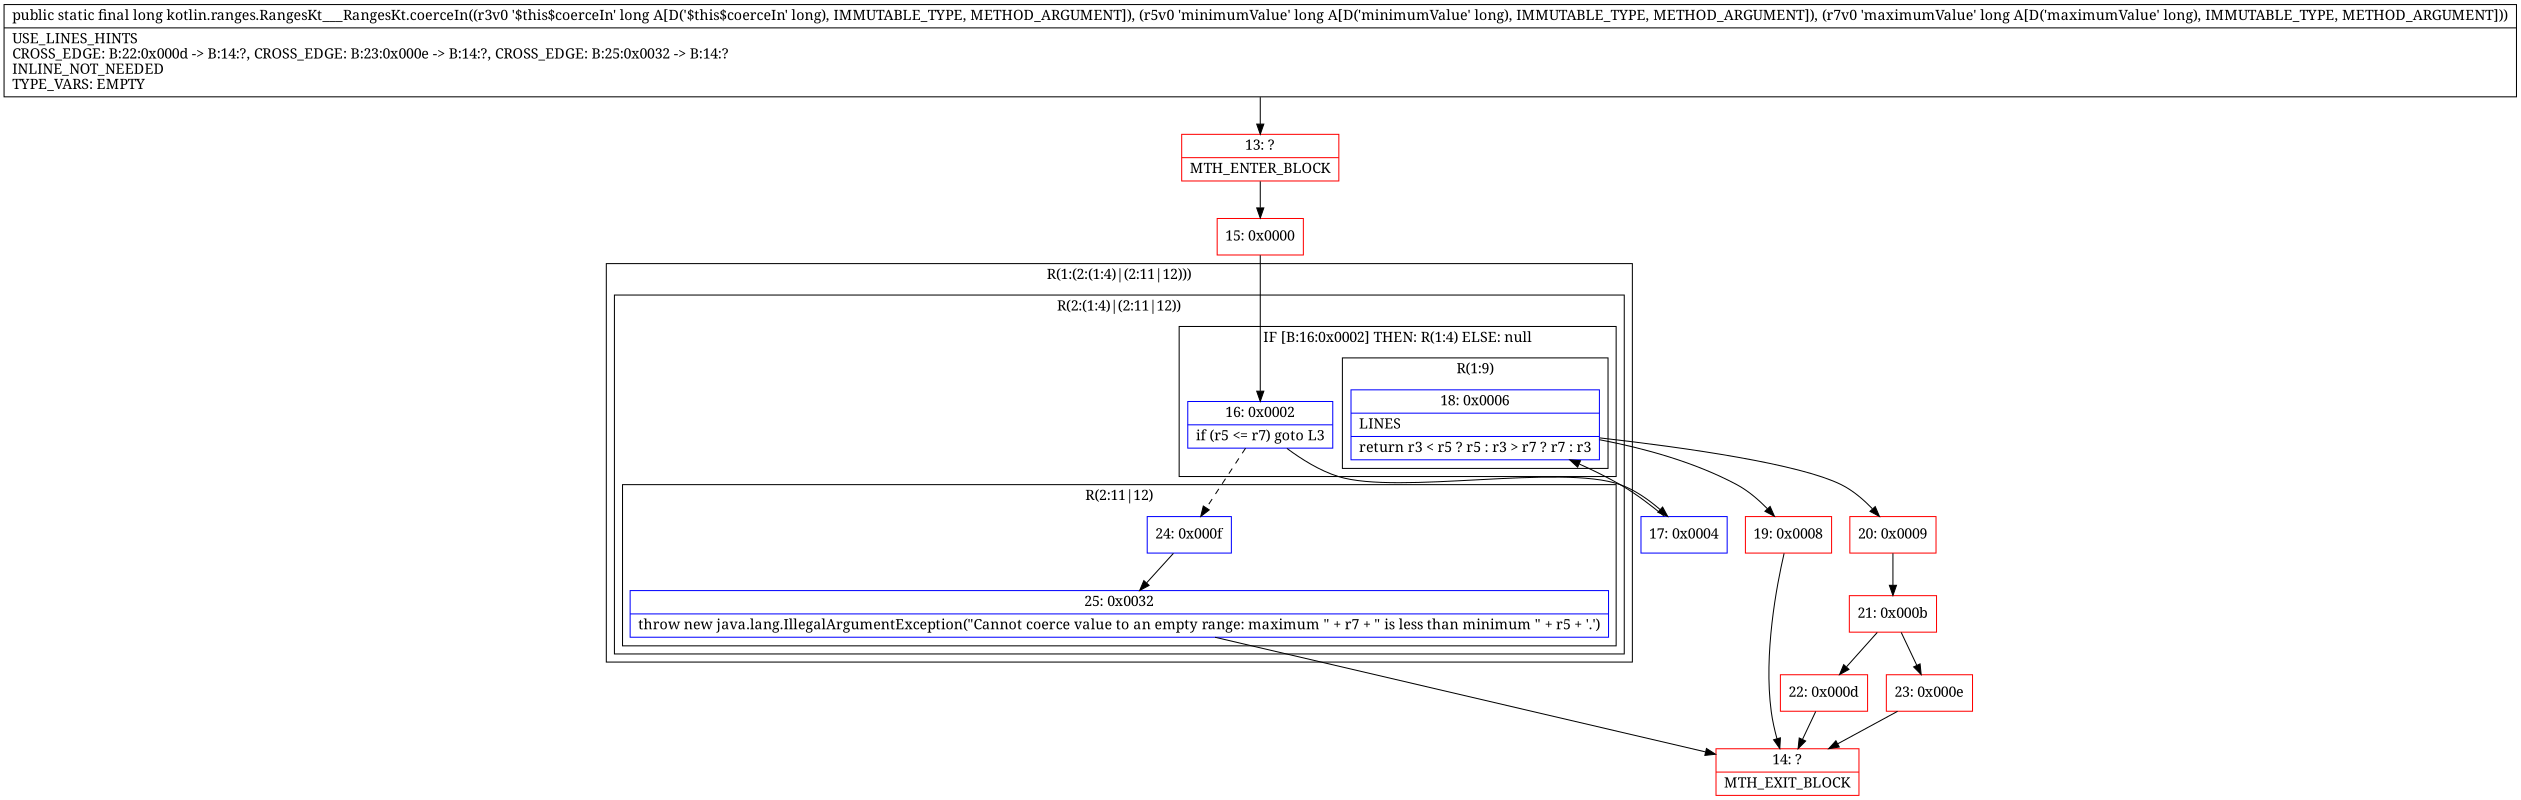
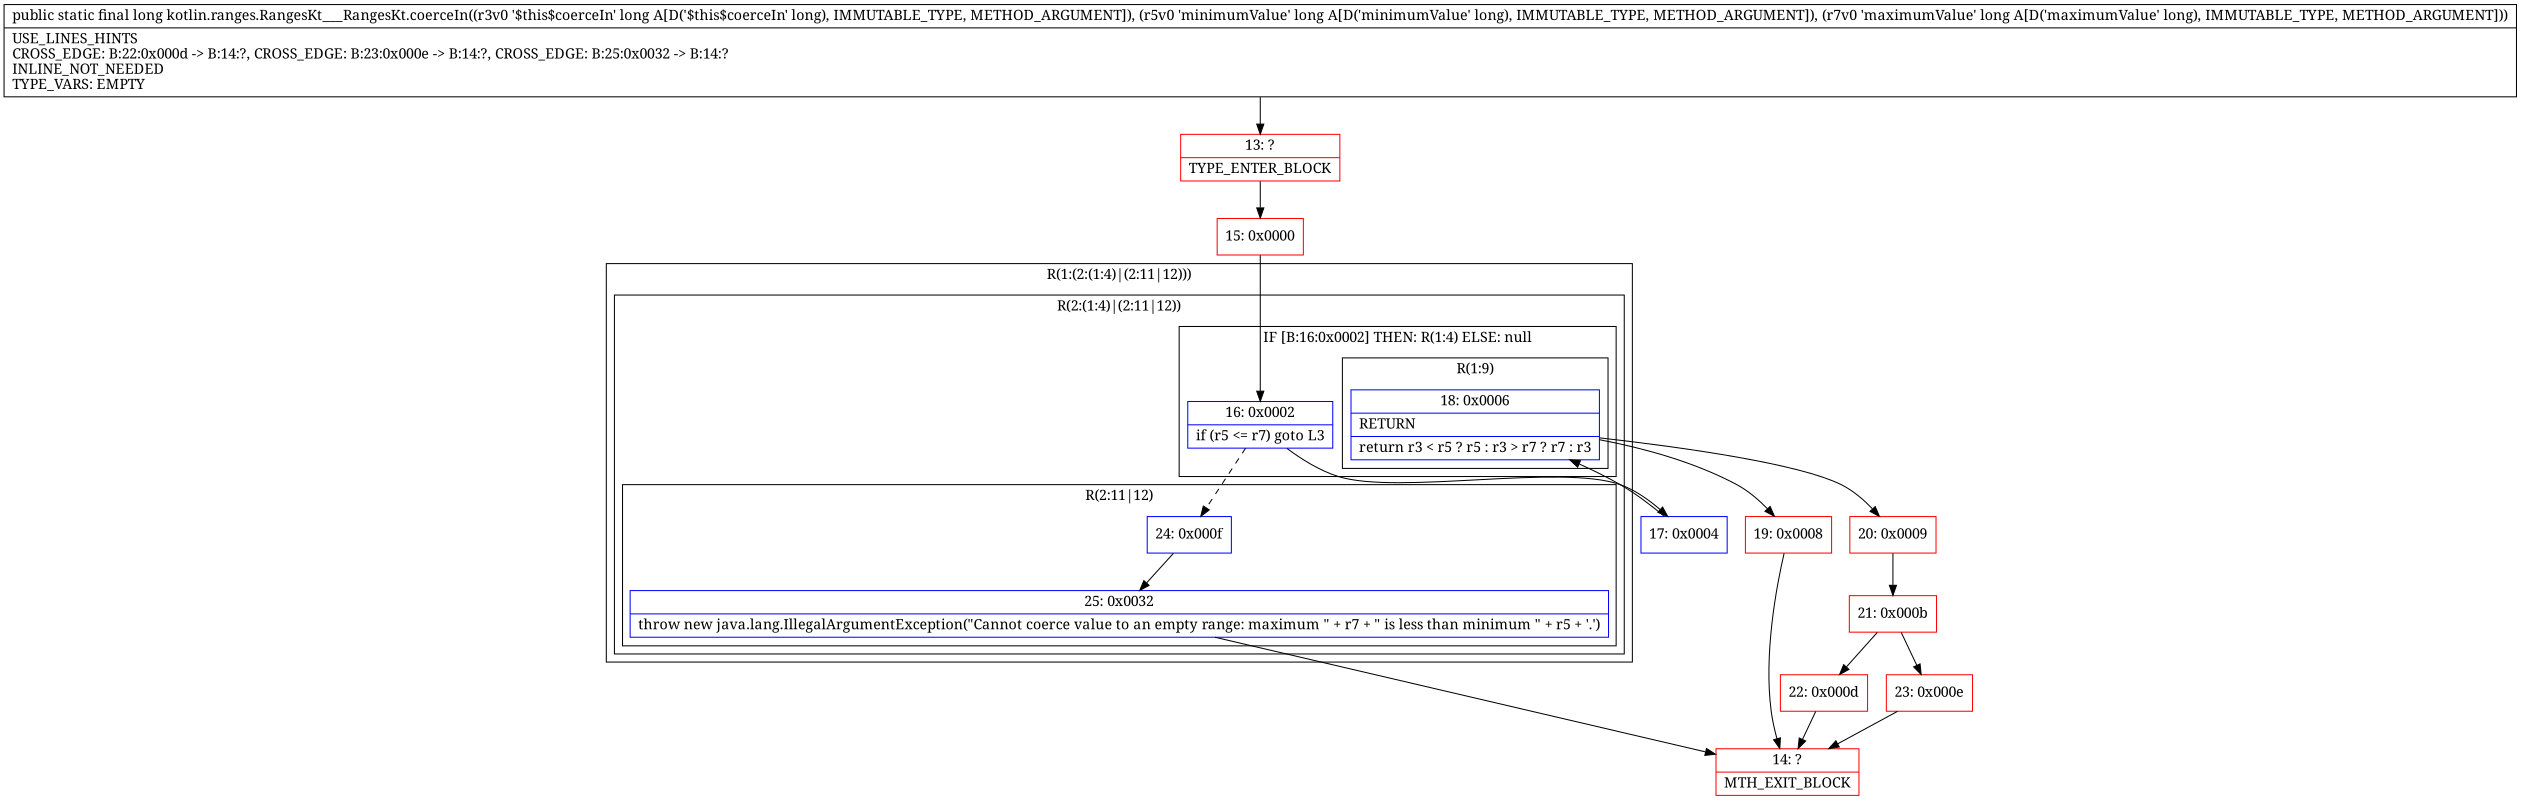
(1260, 169) -> (1260, 169)
(1380, 424) -> (1388, 424)
